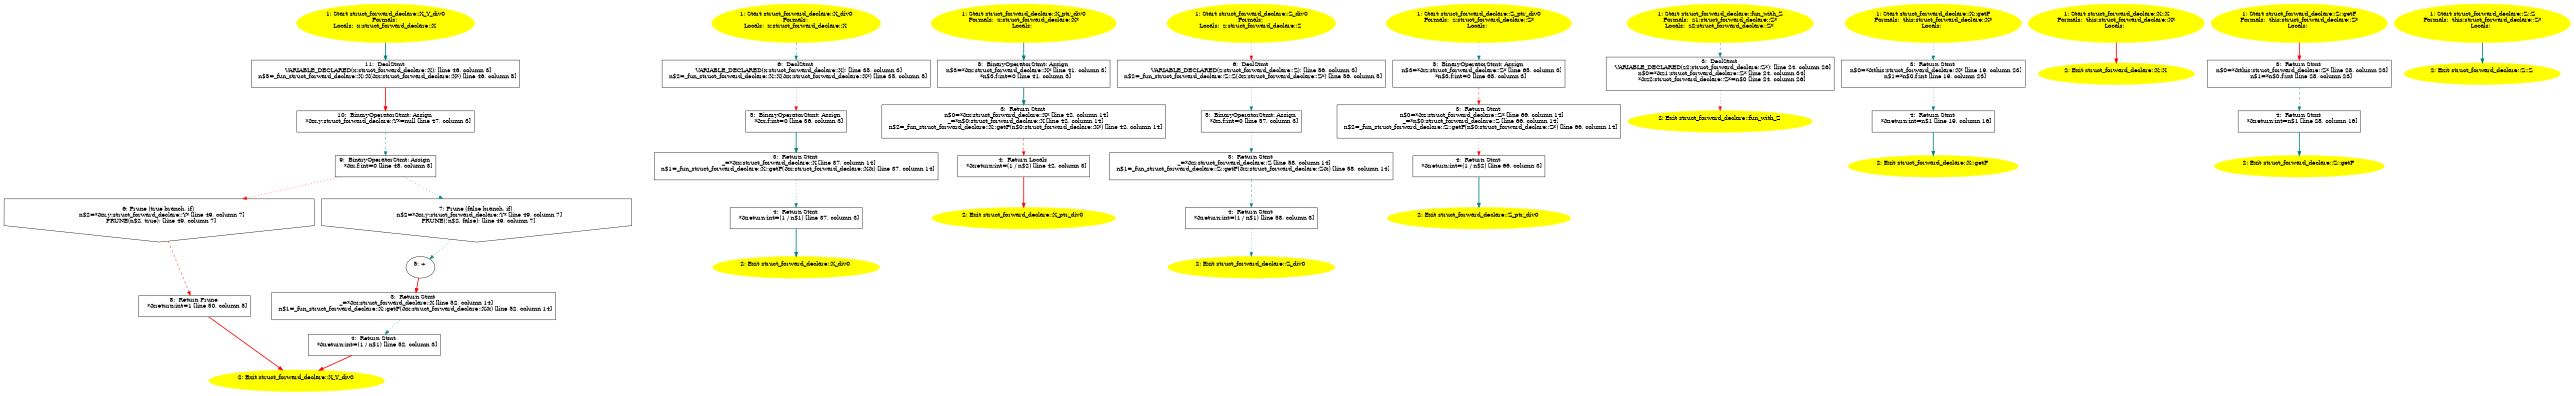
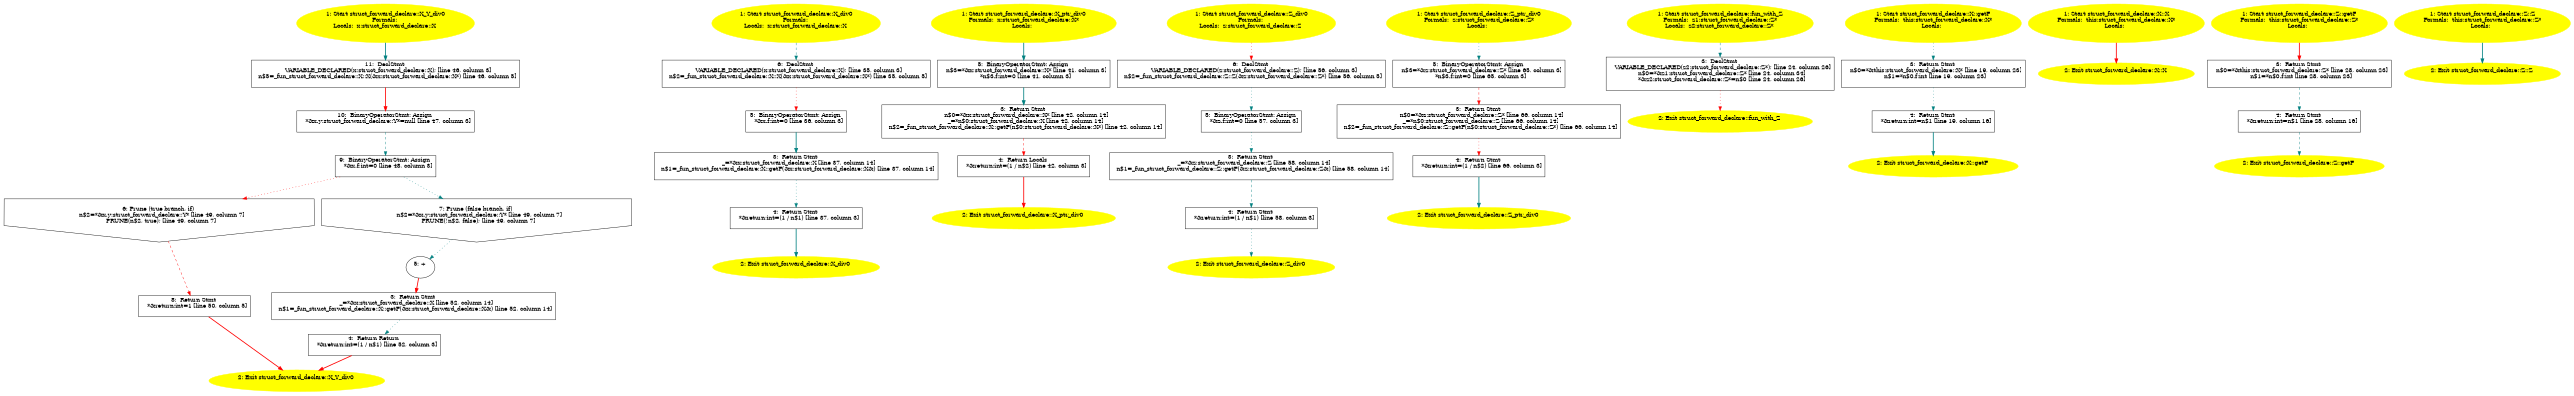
(2299, 142) -> (2299, 142)
(194, 306) -> (194, 306)
(374, 345) -> (374, 345)
